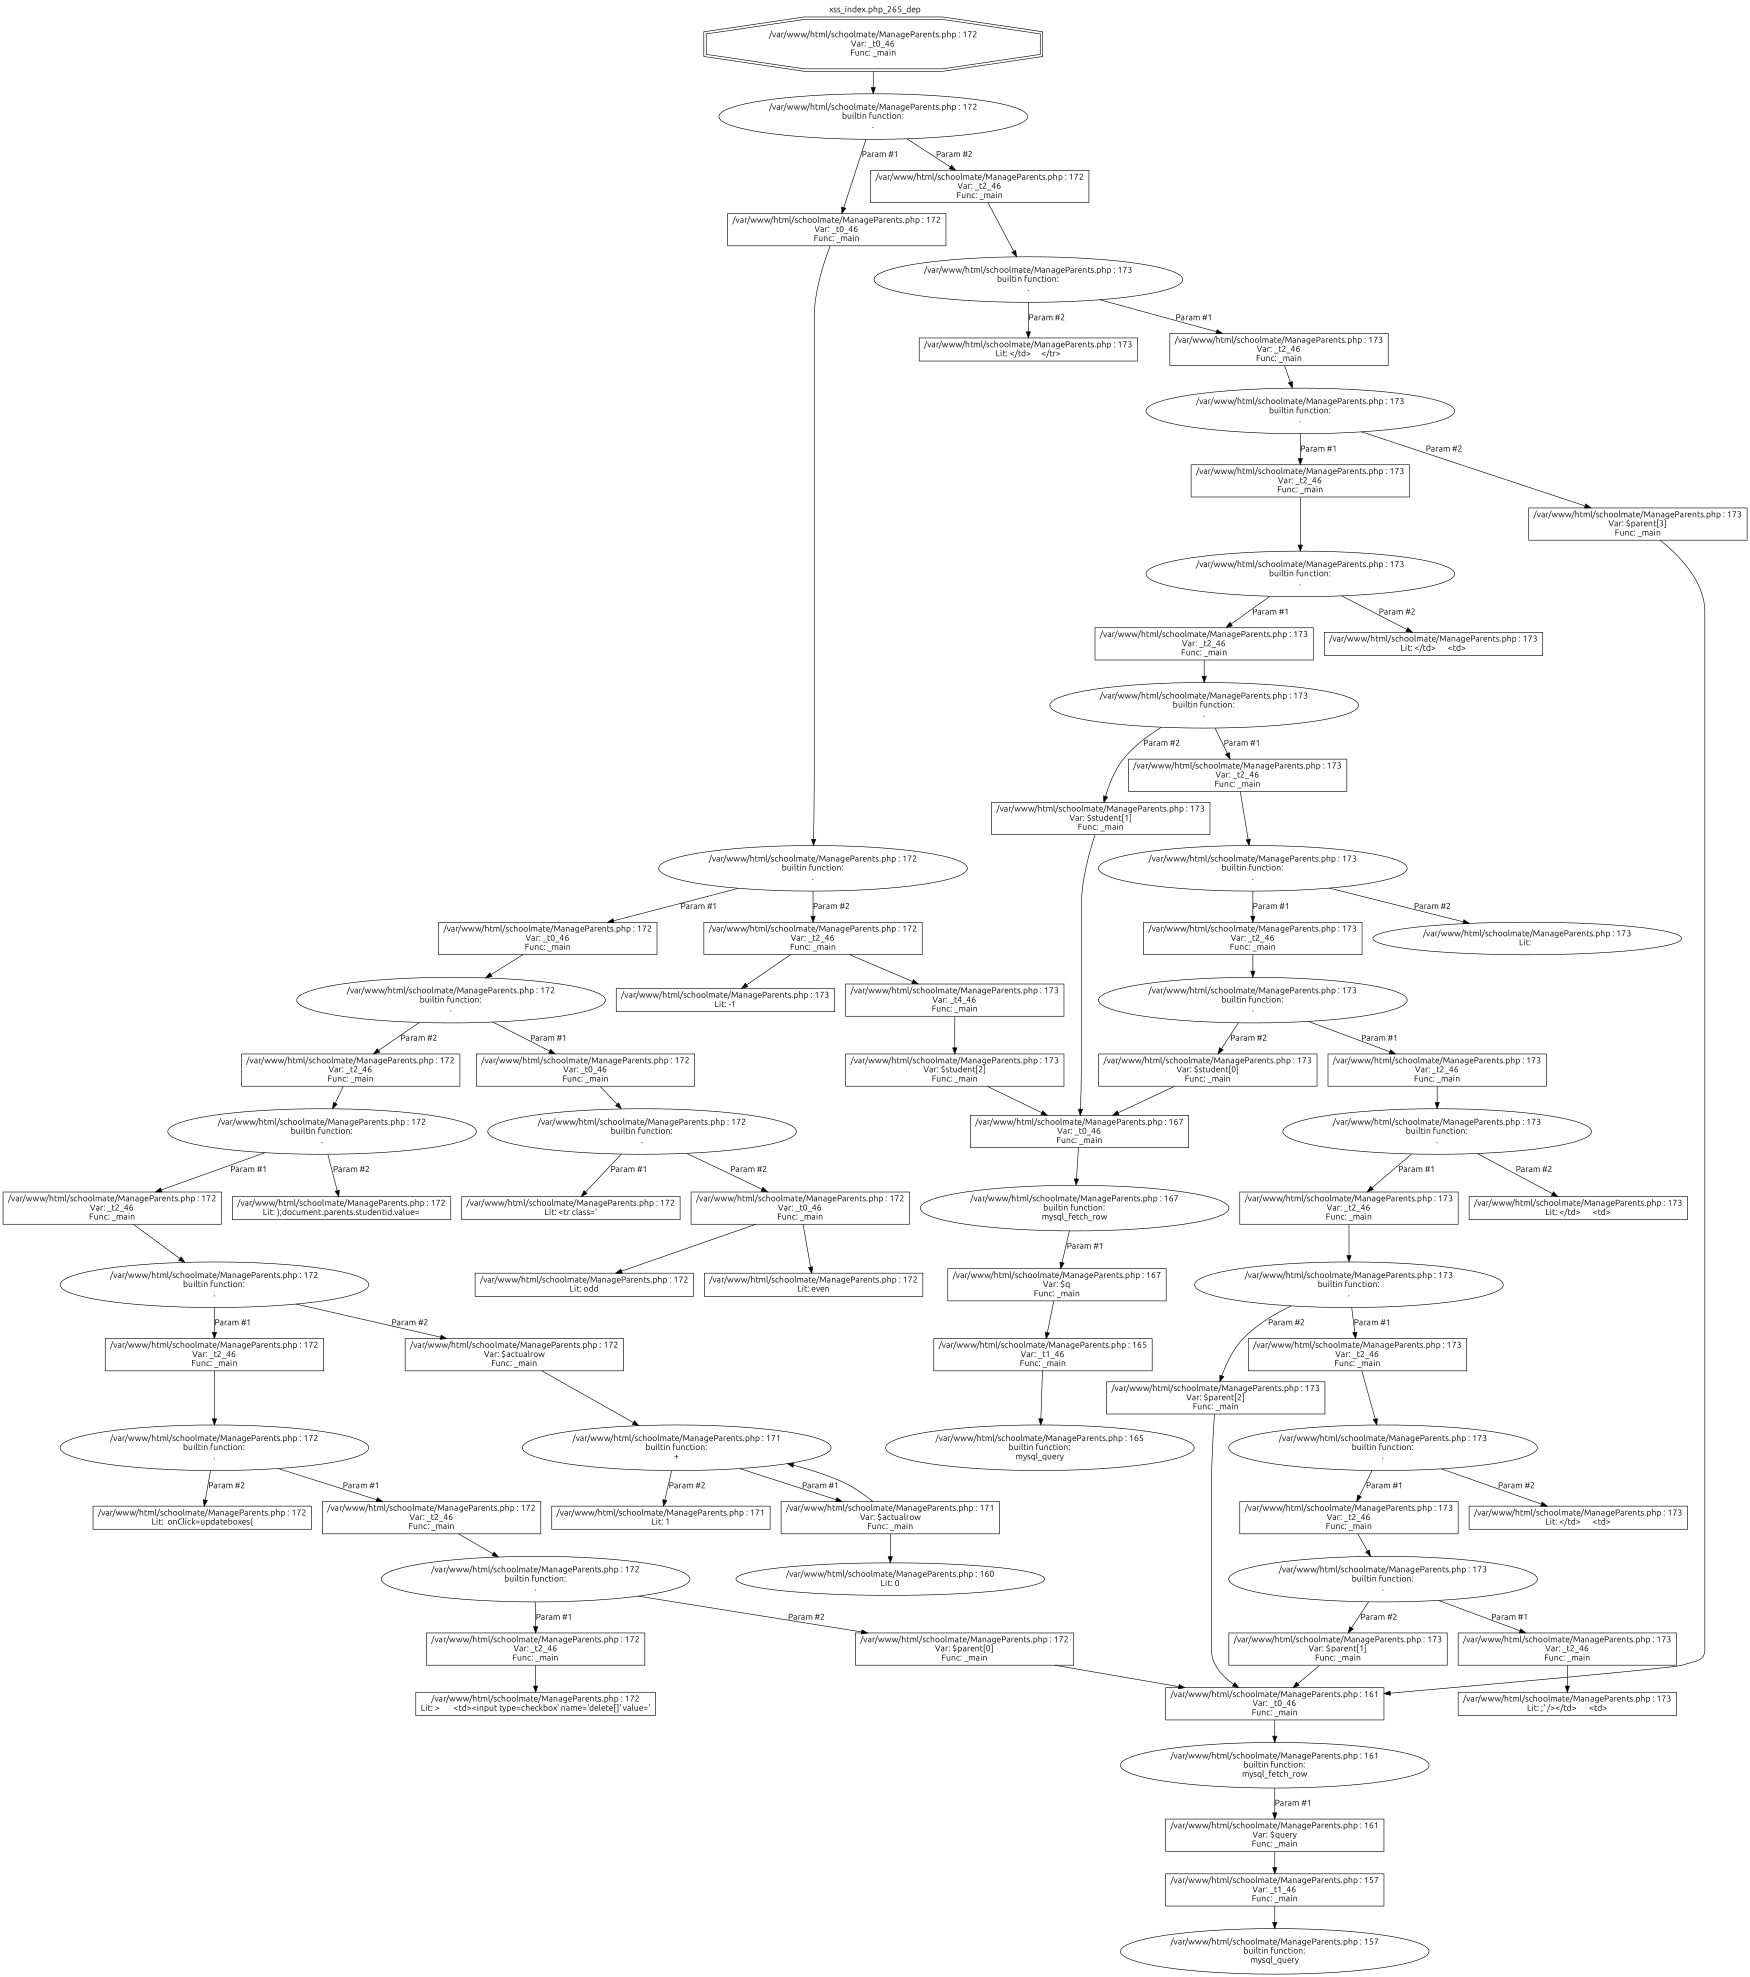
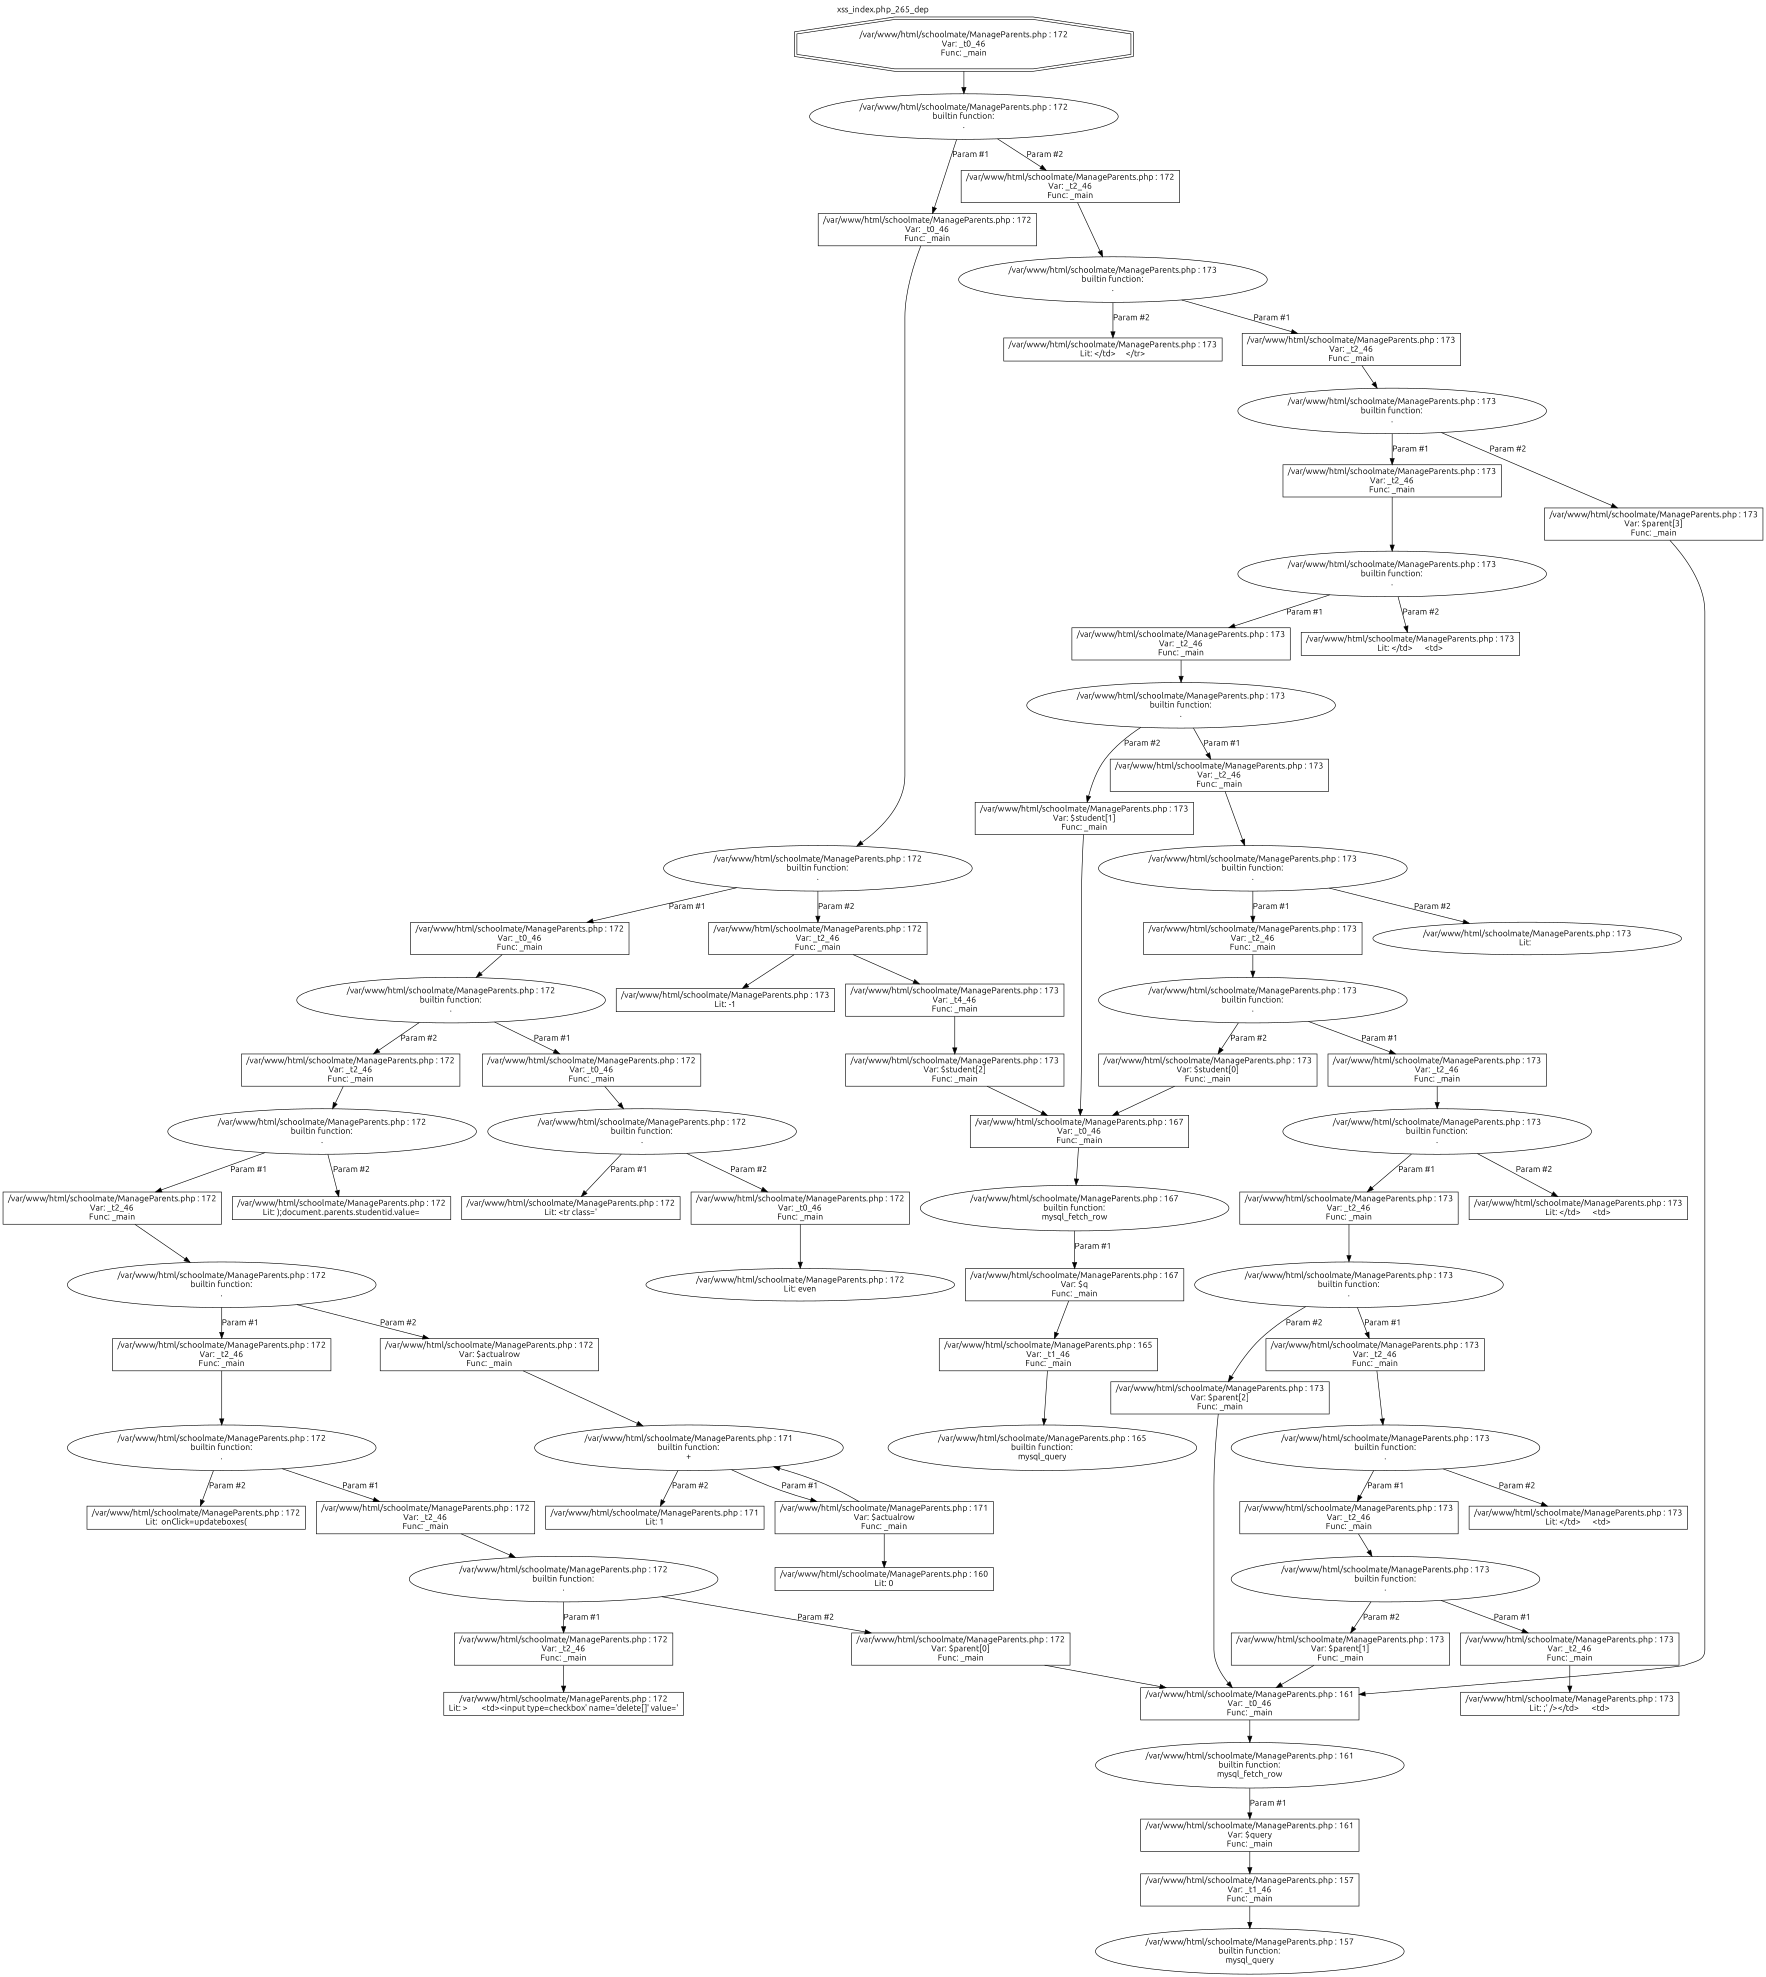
(584, 1285) -> none
(814, 1285) -> (800, 1285)
(890, 1579) -> (884, 1579)
